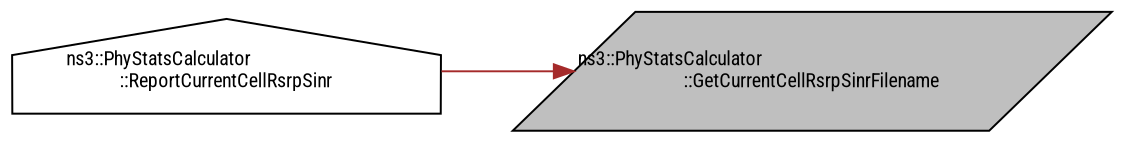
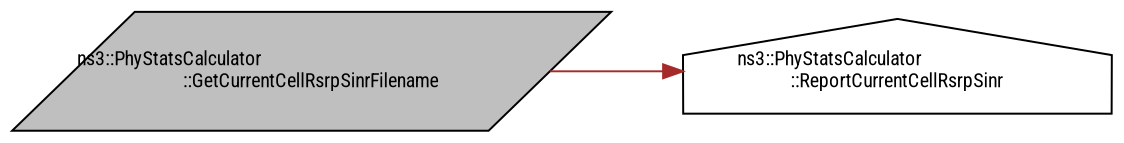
(498, 71) -> (607, 71)
